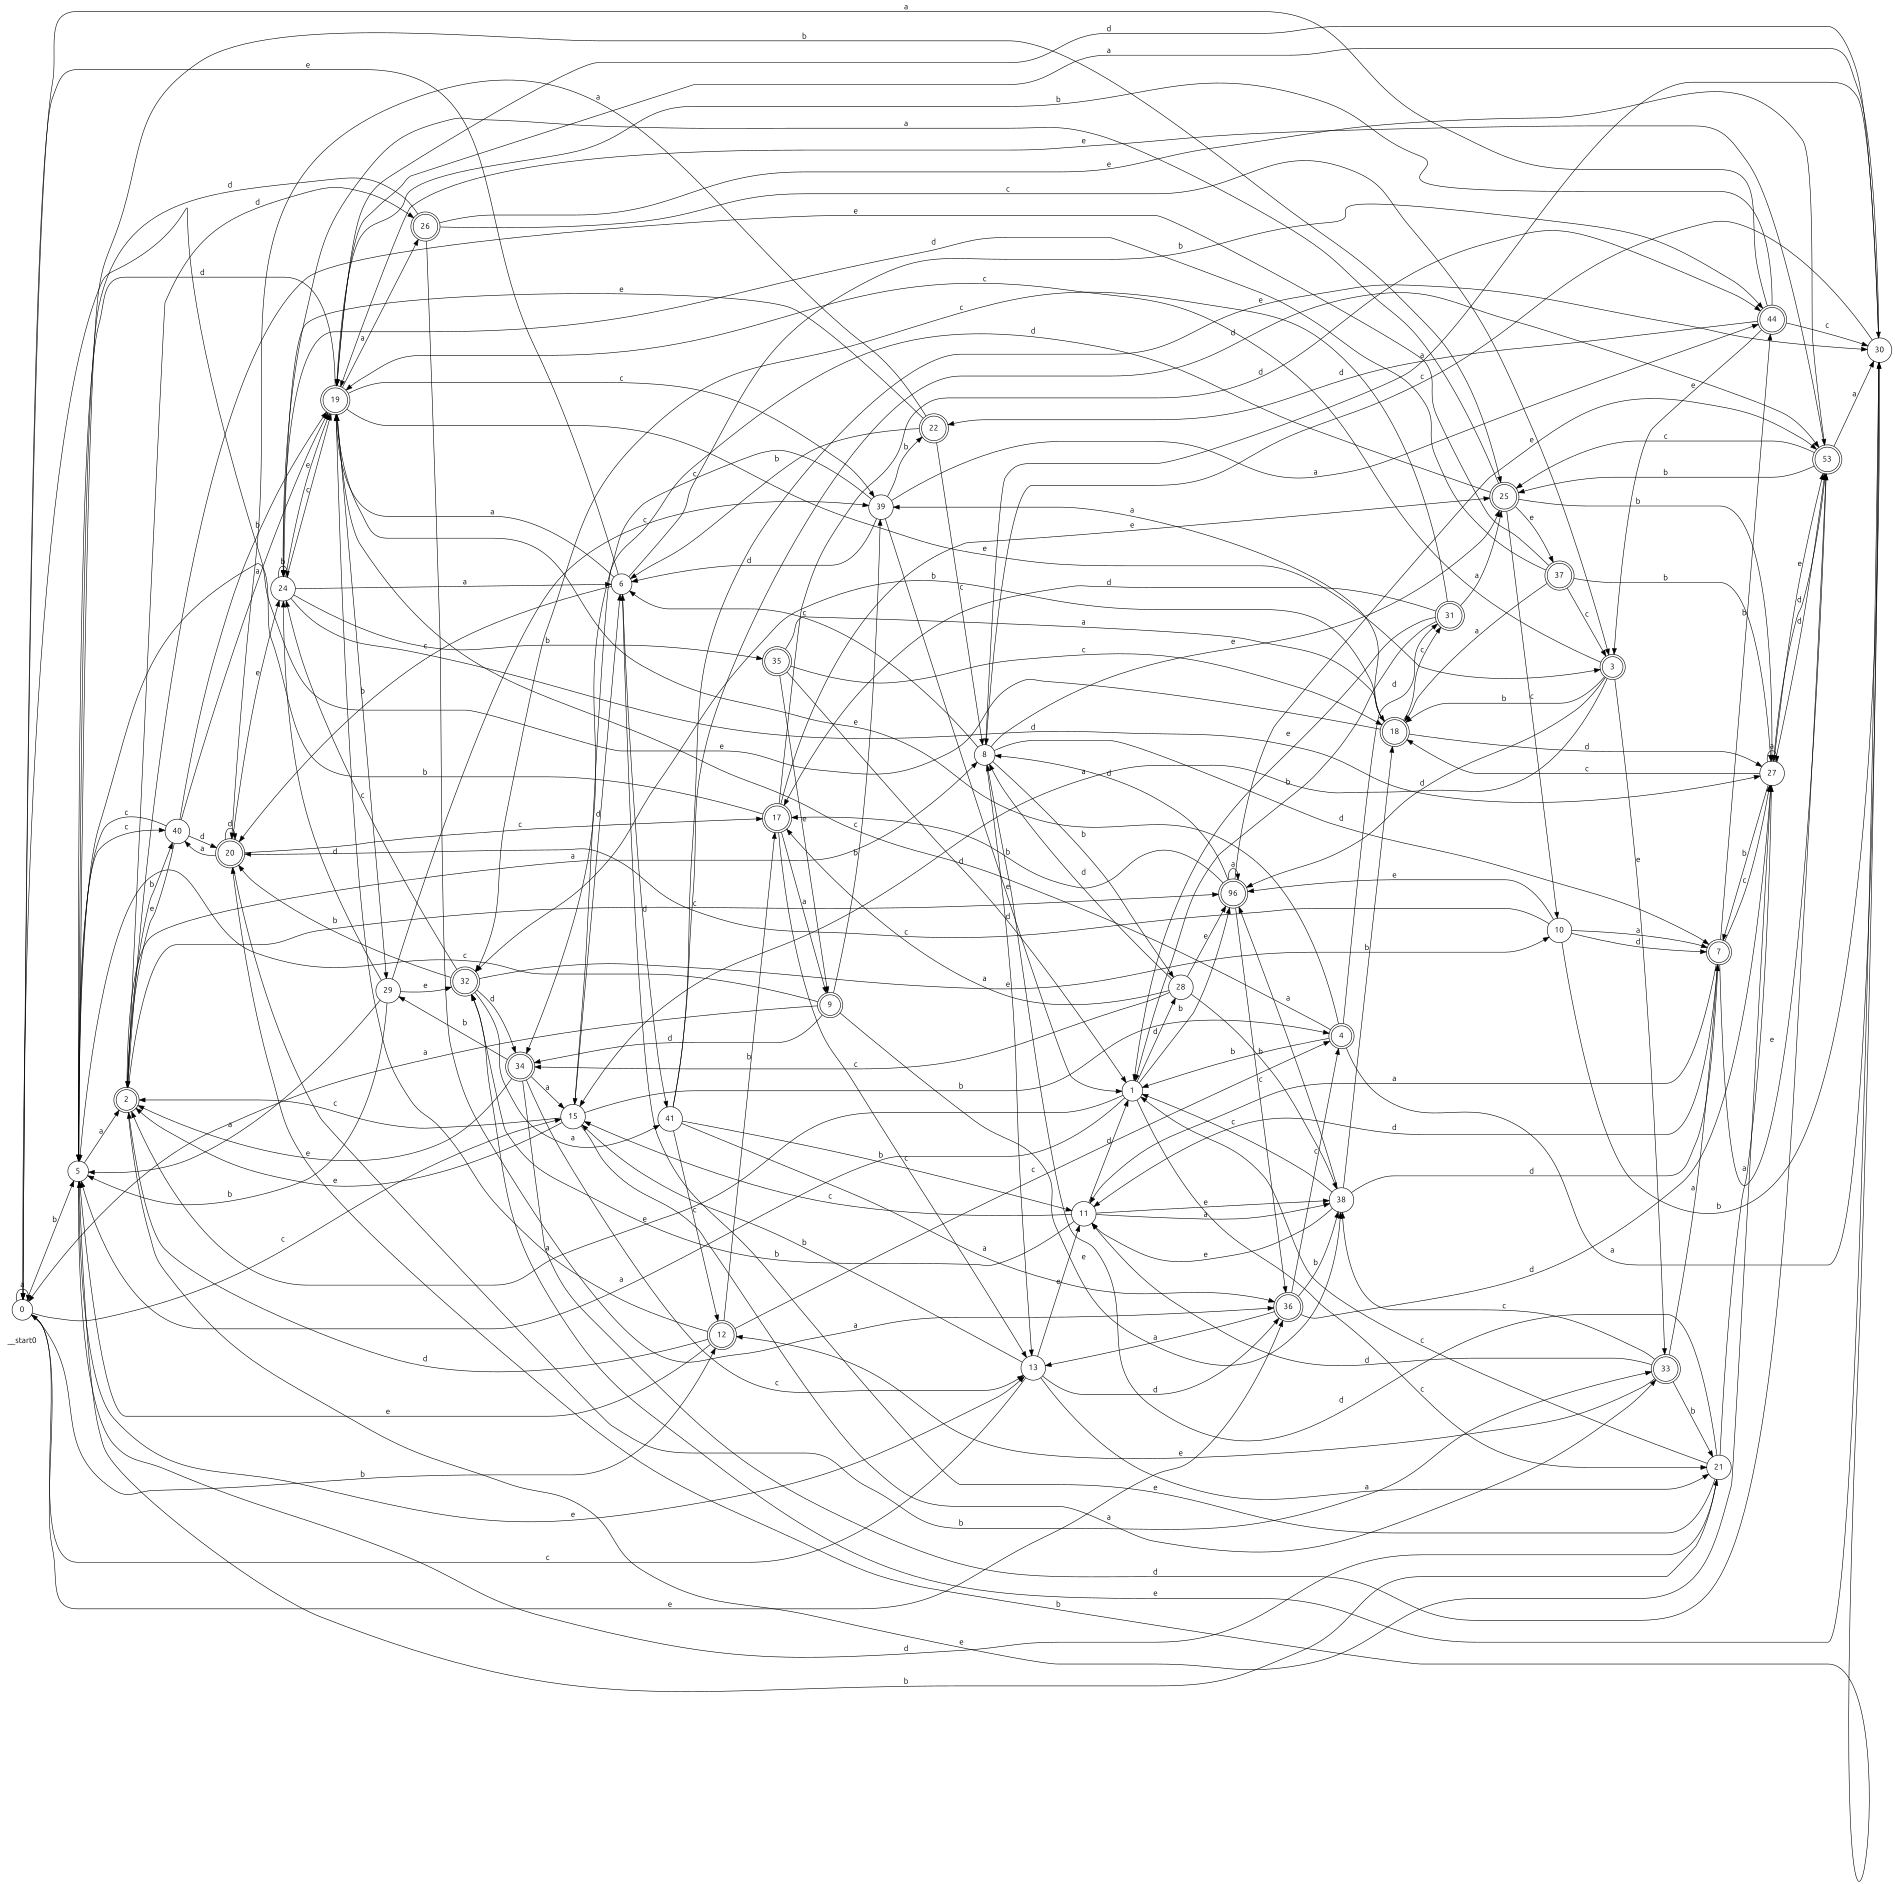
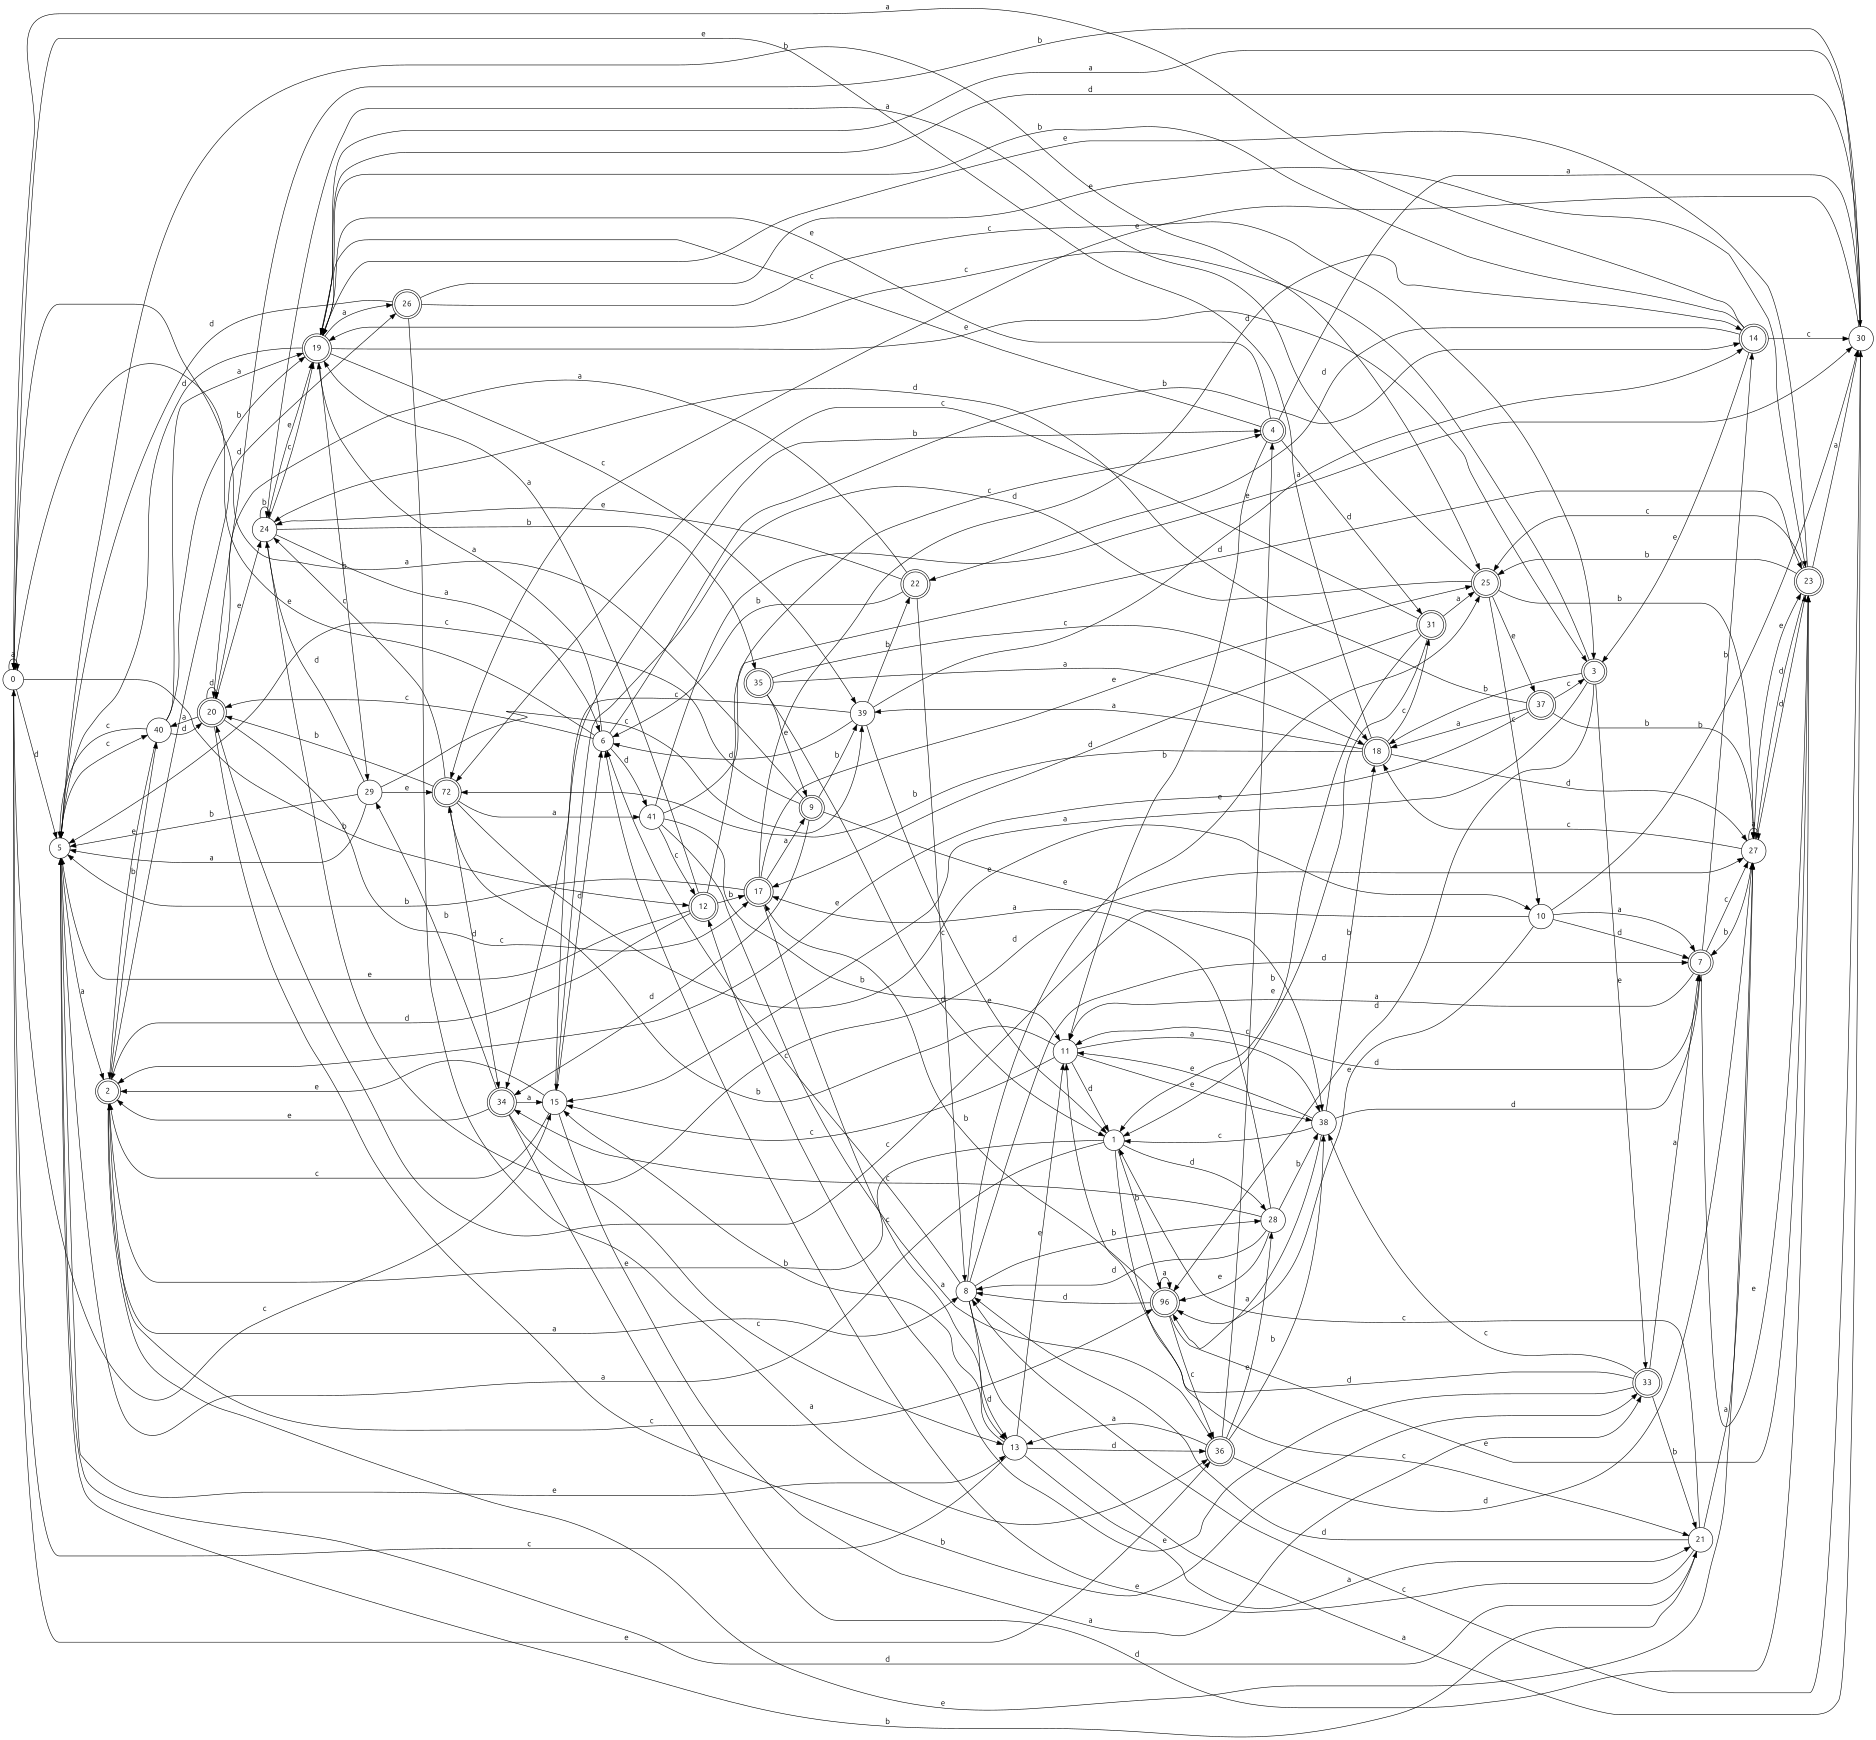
(1772, 320) -> (1754, 339)
(1827, 459) -> (1809, 581)
(465, 982) -> (447, 792)
(1237, 1059) -> (1186, 743)
(55, 1220) -> (37, 755)
none -> (1257, 1340)
(22, 1341) -> none
